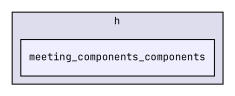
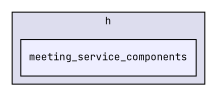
(118, 58) -> (108, 58)
